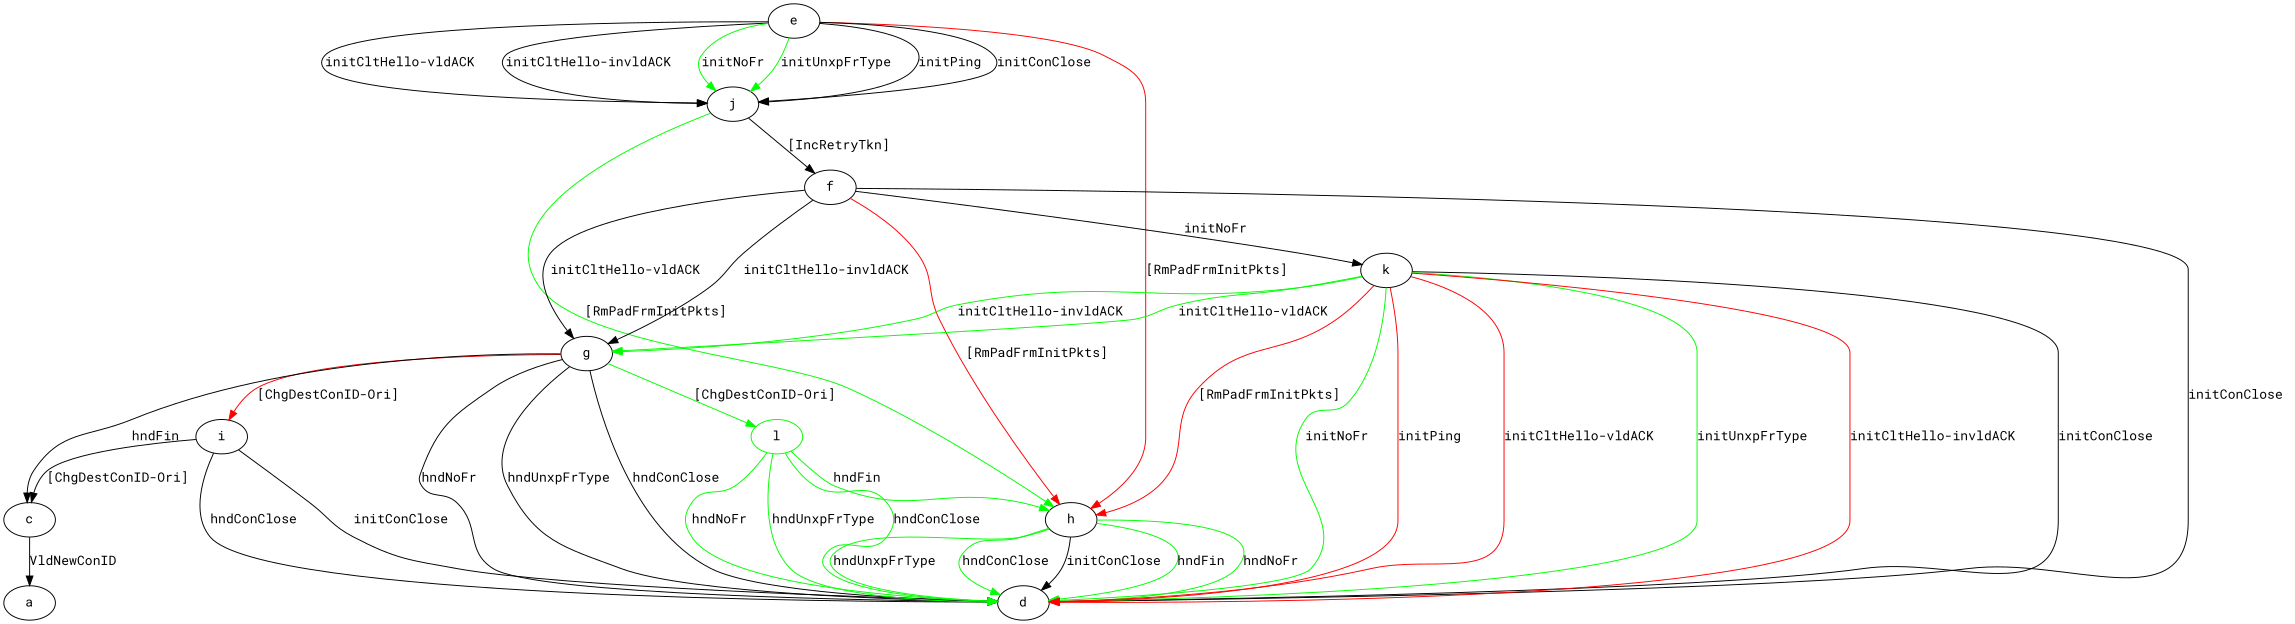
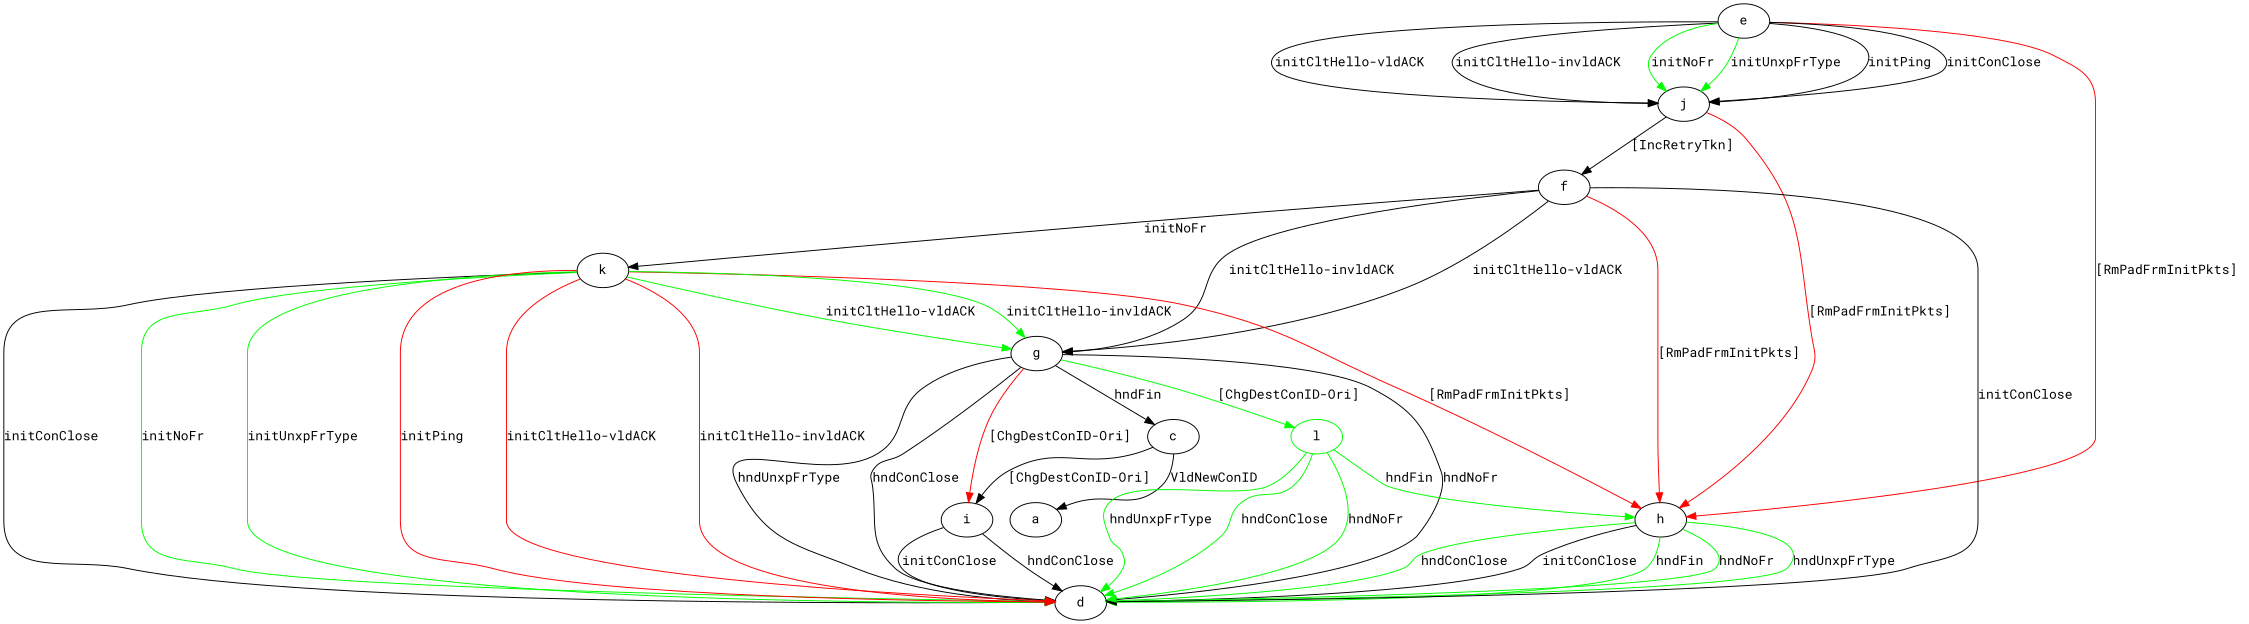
(646, 339) -> (1809, 316)
(107, 451) -> (1062, 458)
